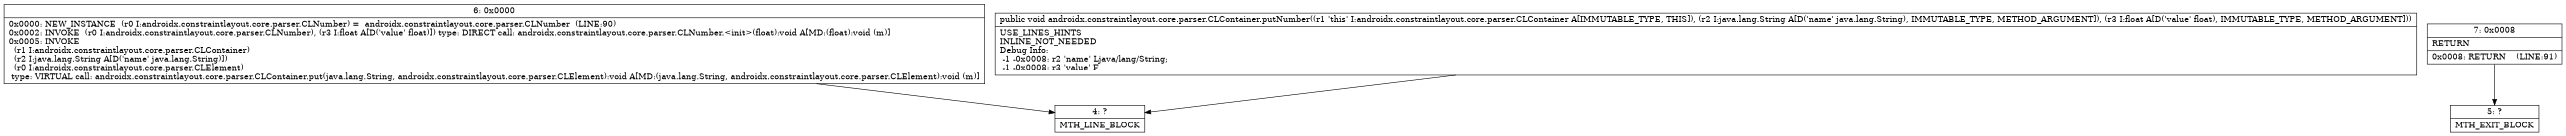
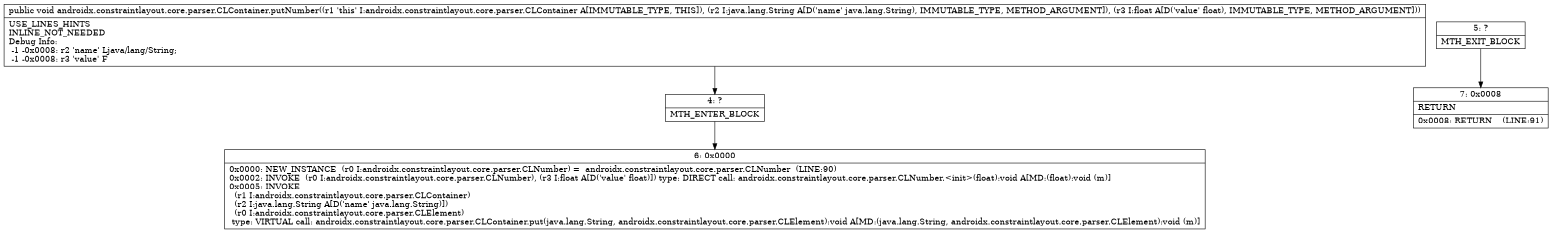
(2495, 82) -> (1481, 65)
(933, 98) -> (715, 132)
(1100, 125) -> (715, 114)
